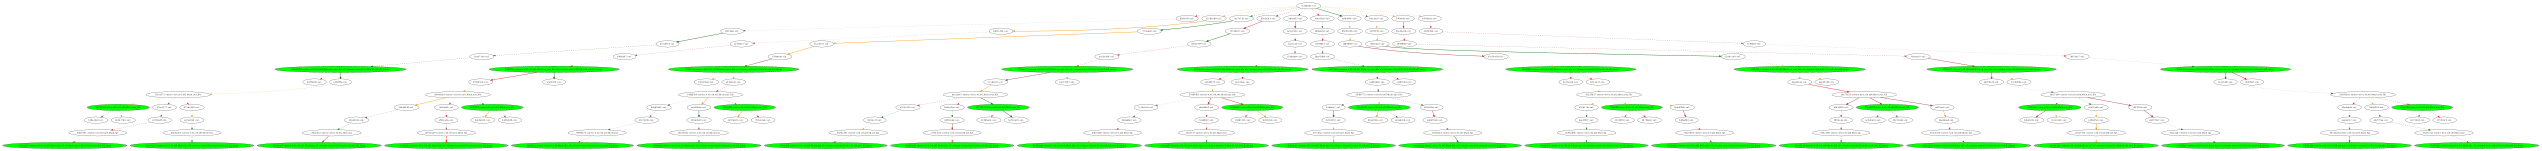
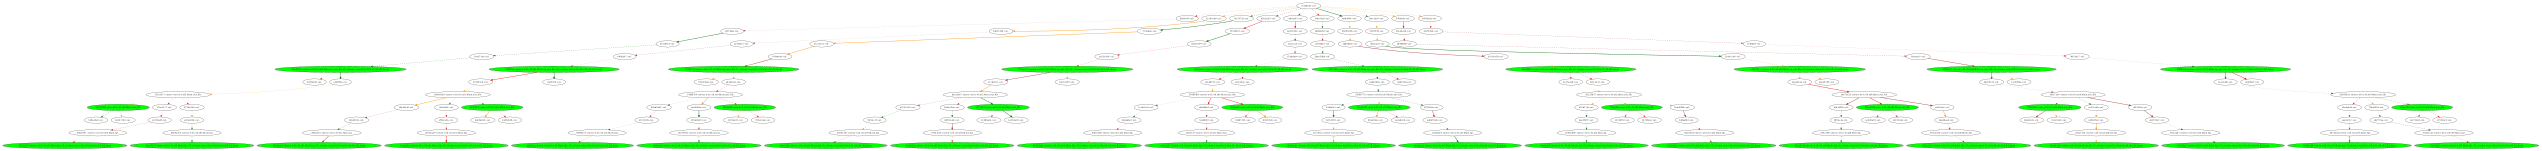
(741, 113) -> (741, 113)
